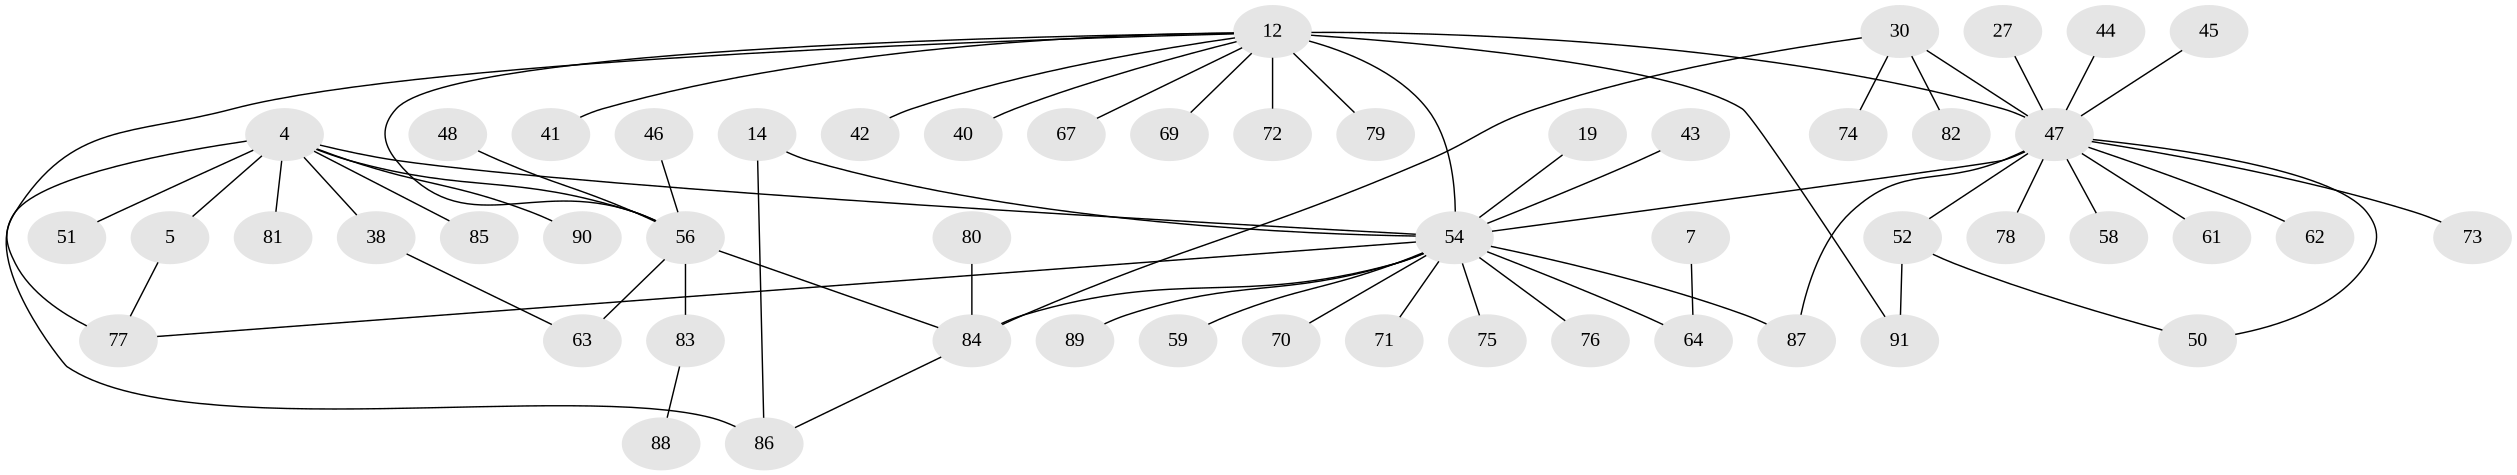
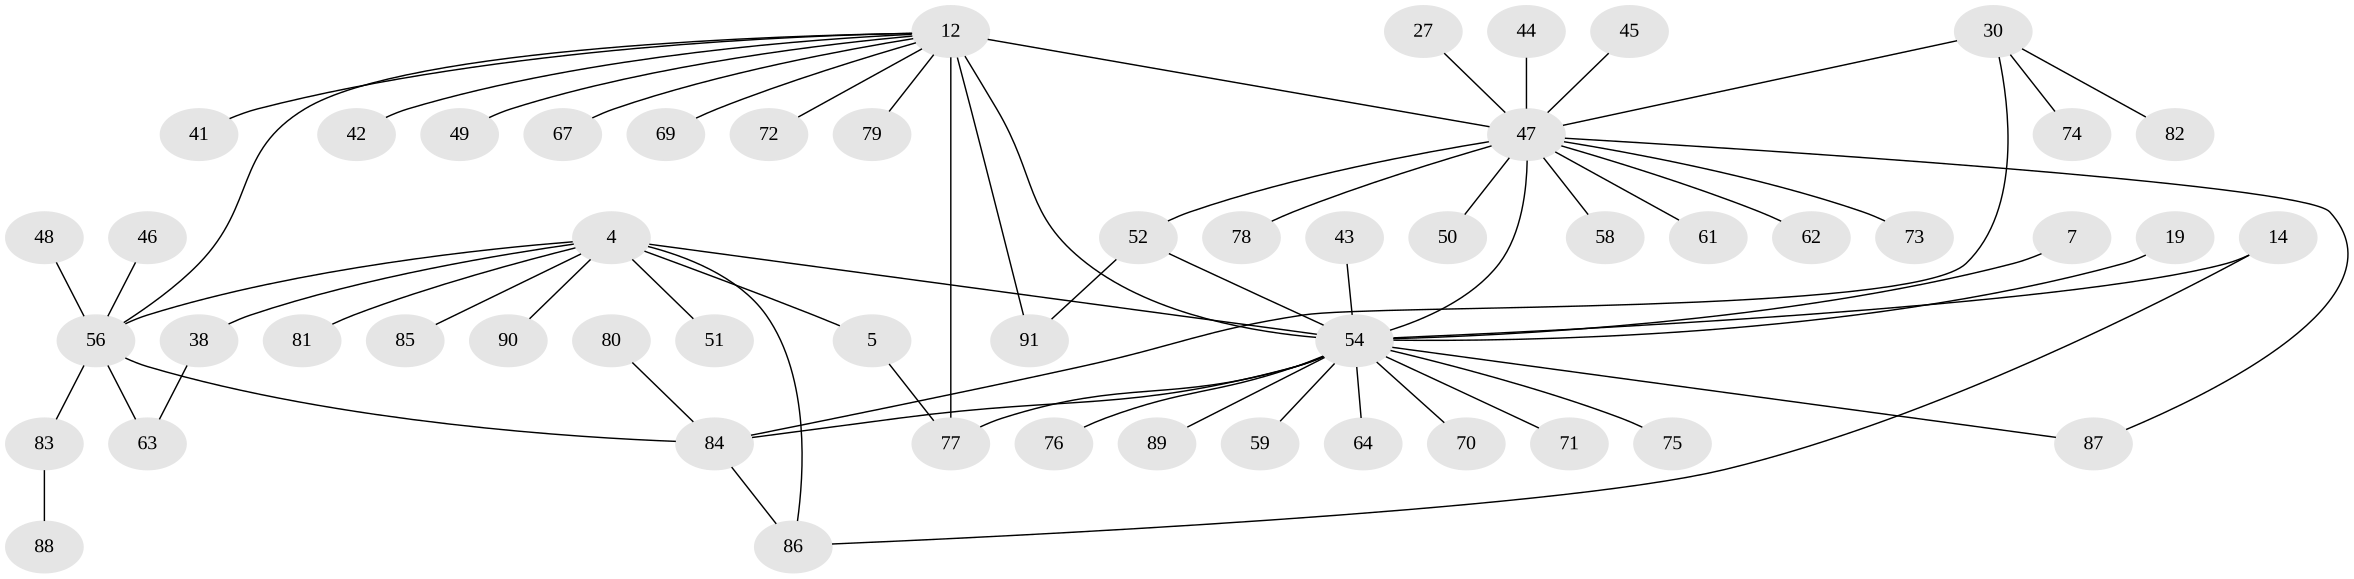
(963, 135) -> (460, 135)
(1692, 288) -> (1785, 307)
(2046, 296) -> (1246, 290)
